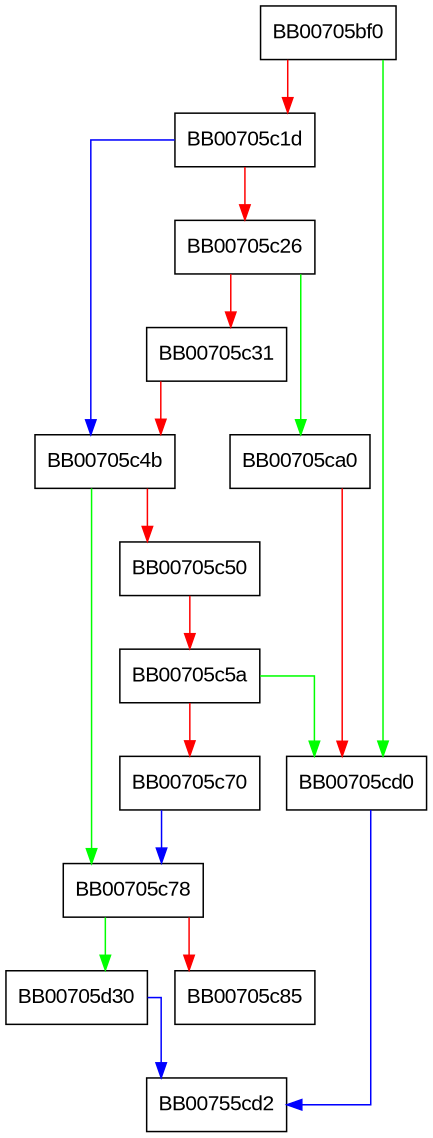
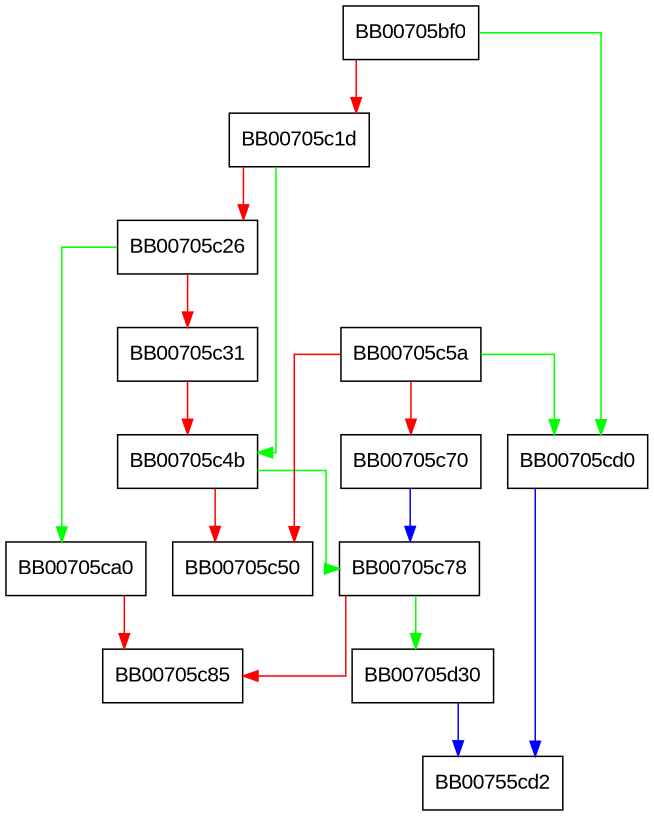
(91, 238) -> (276, 312)
(190, 615) -> (294, 417)
(342, 615) -> (124, 615)
